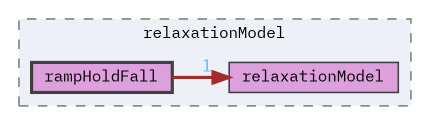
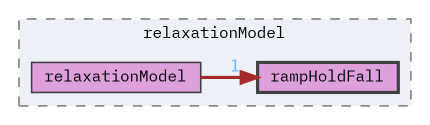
(193, 77) -> (221, 77)
